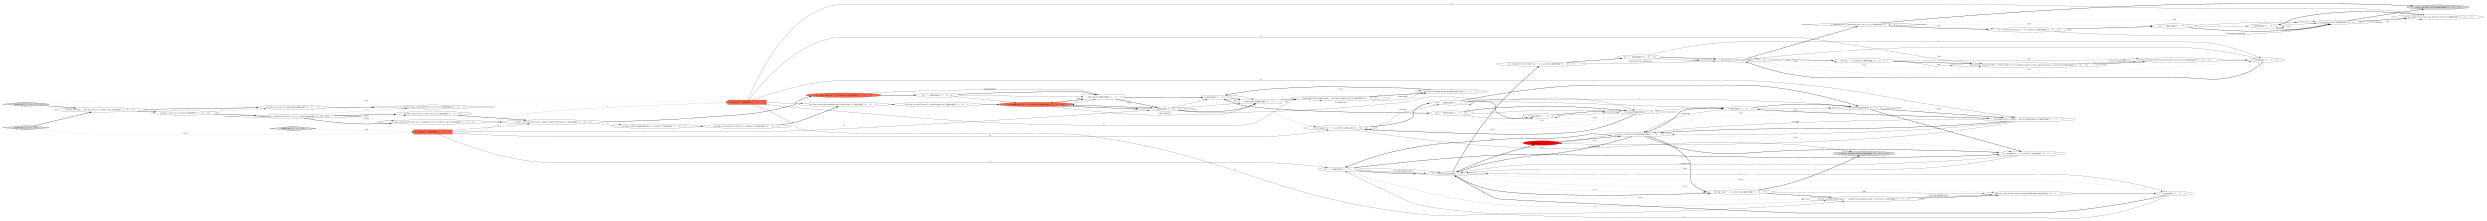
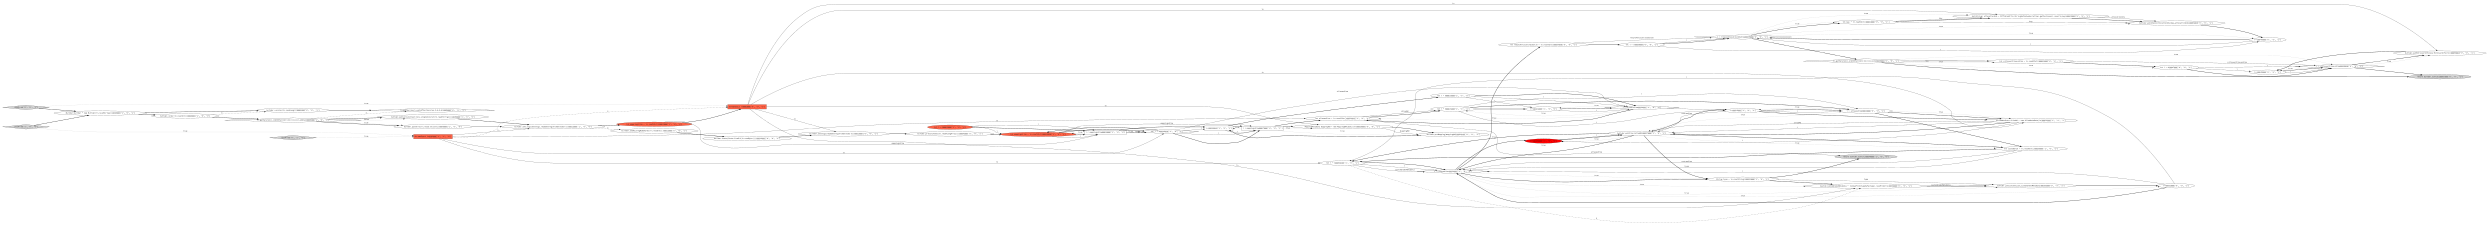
(898, 95) -> (711, 118)
(938, 95) -> (950, 127)
(1864, 108) -> (1866, 111)
(1287, 119) -> (1295, 123)
(1676, 156) -> (1679, 158)
